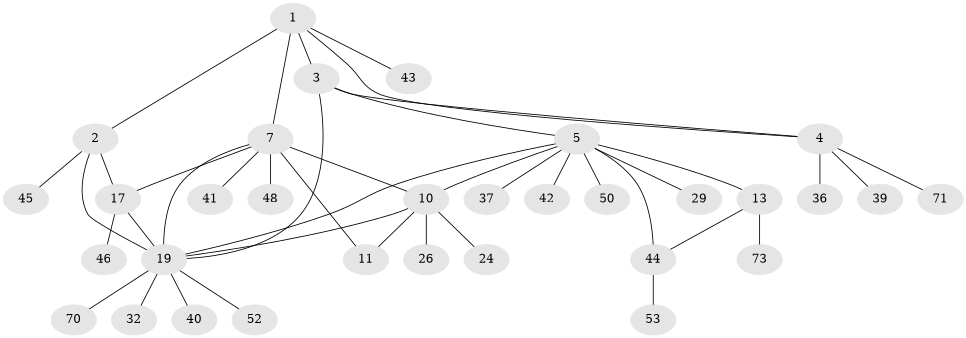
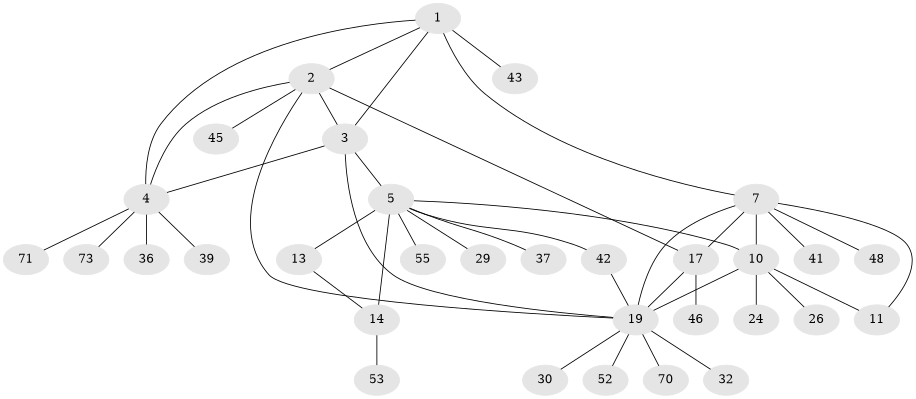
none -> (328, 109)
none -> (203, 112)
(369, 195) -> (620, 290)
(607, 199) -> (423, 260)
(760, 230) -> (117, 229)
(653, 260) -> (377, 320)
(194, 320) -> (545, 380)
